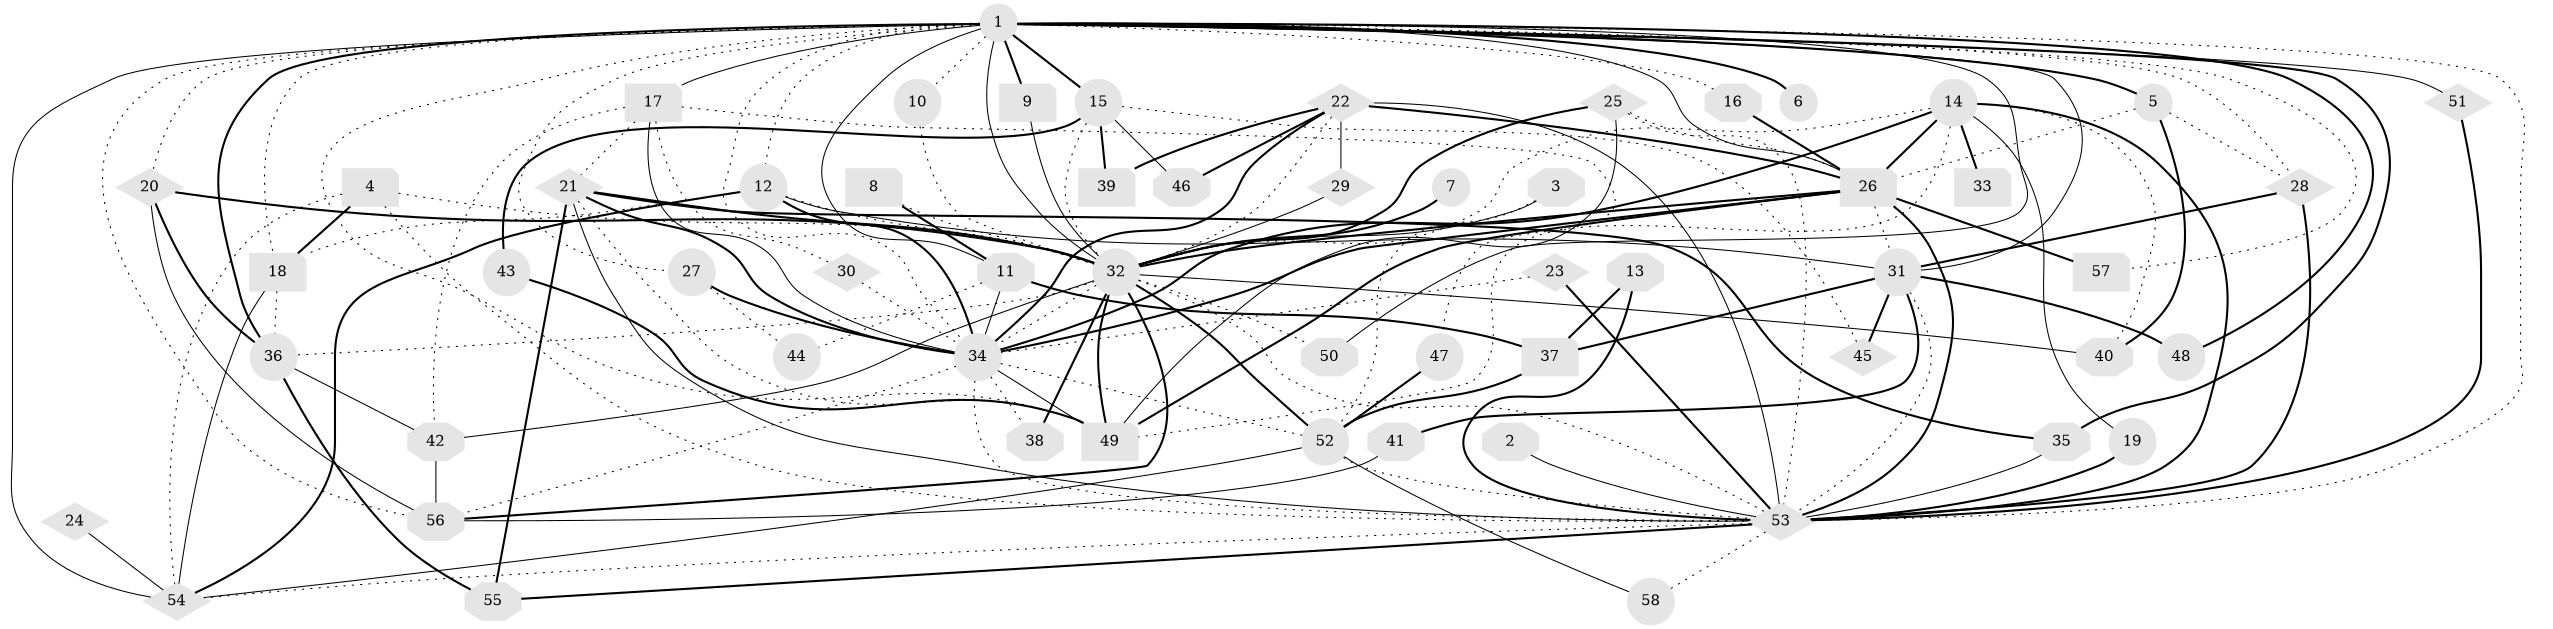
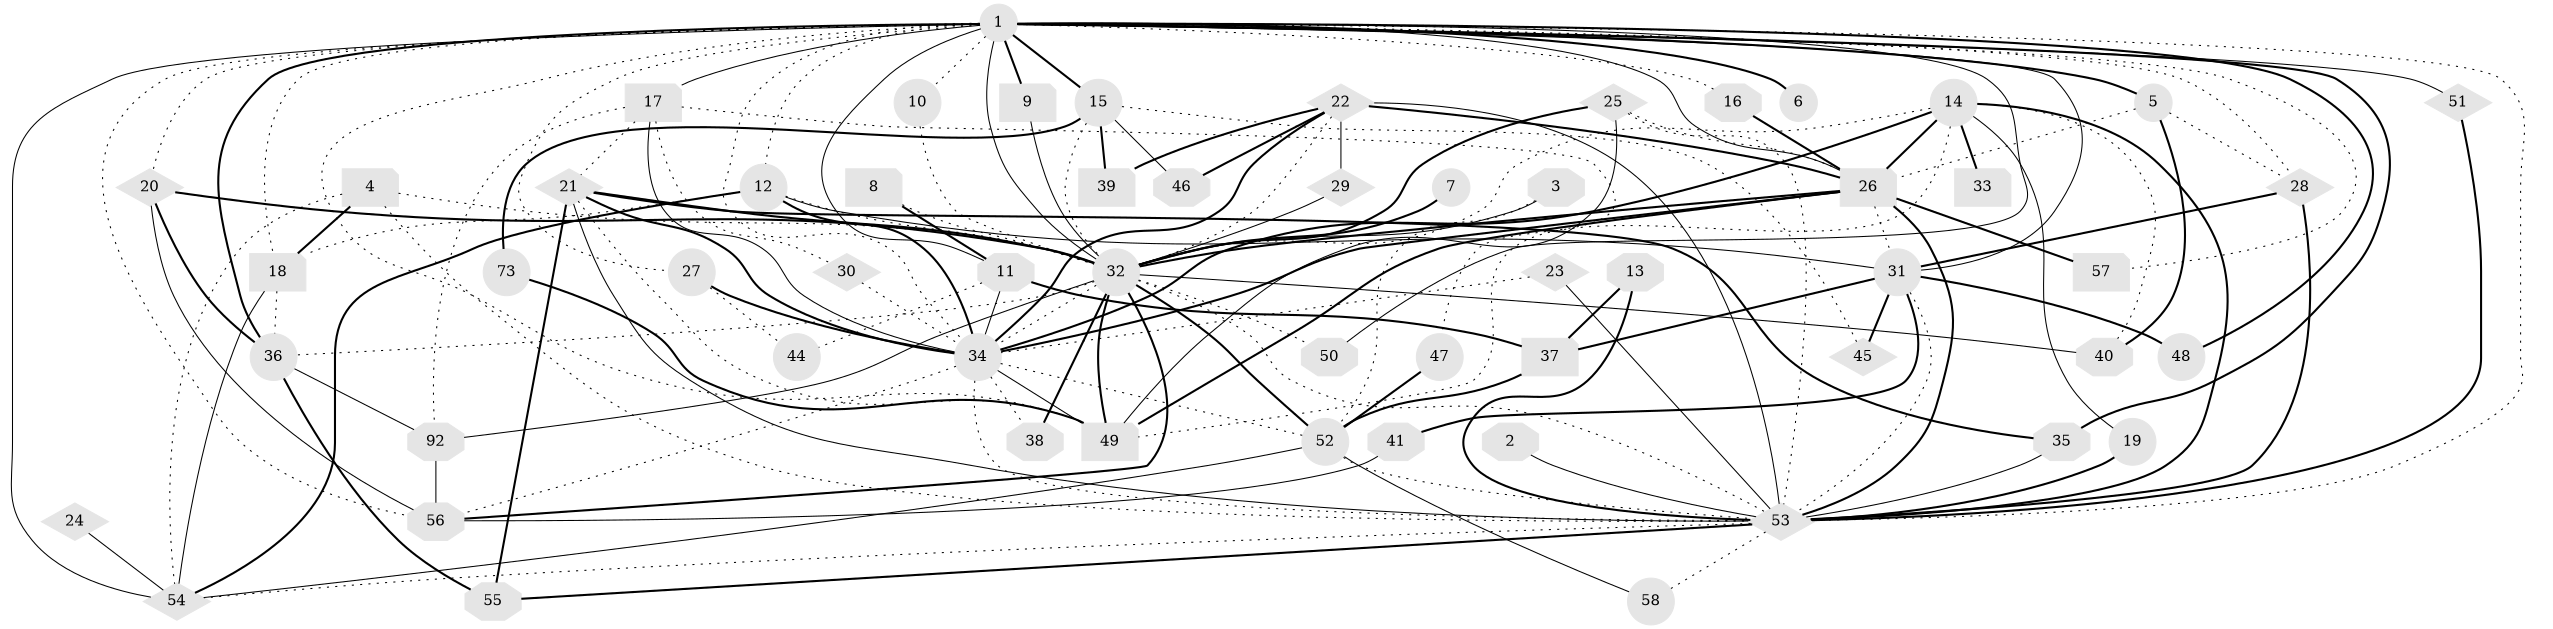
(507, 272) -> (507, 272)
(1668, 397) -> (1668, 397)
(436, 442) -> (436, 442)
